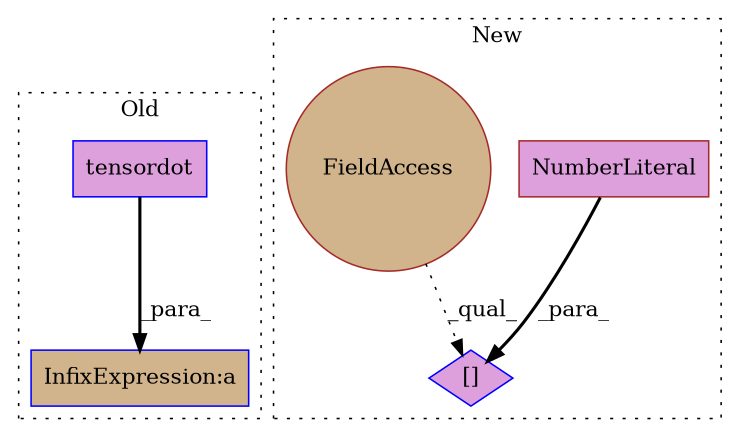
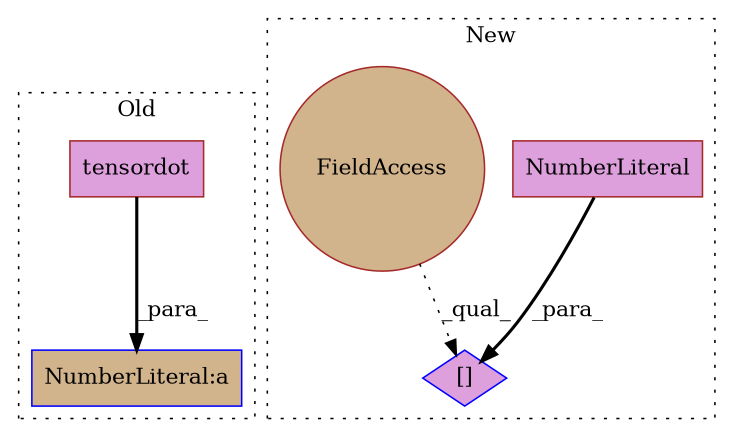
(140, 169) -> (137, 169)
(140, 378) -> (137, 378)
